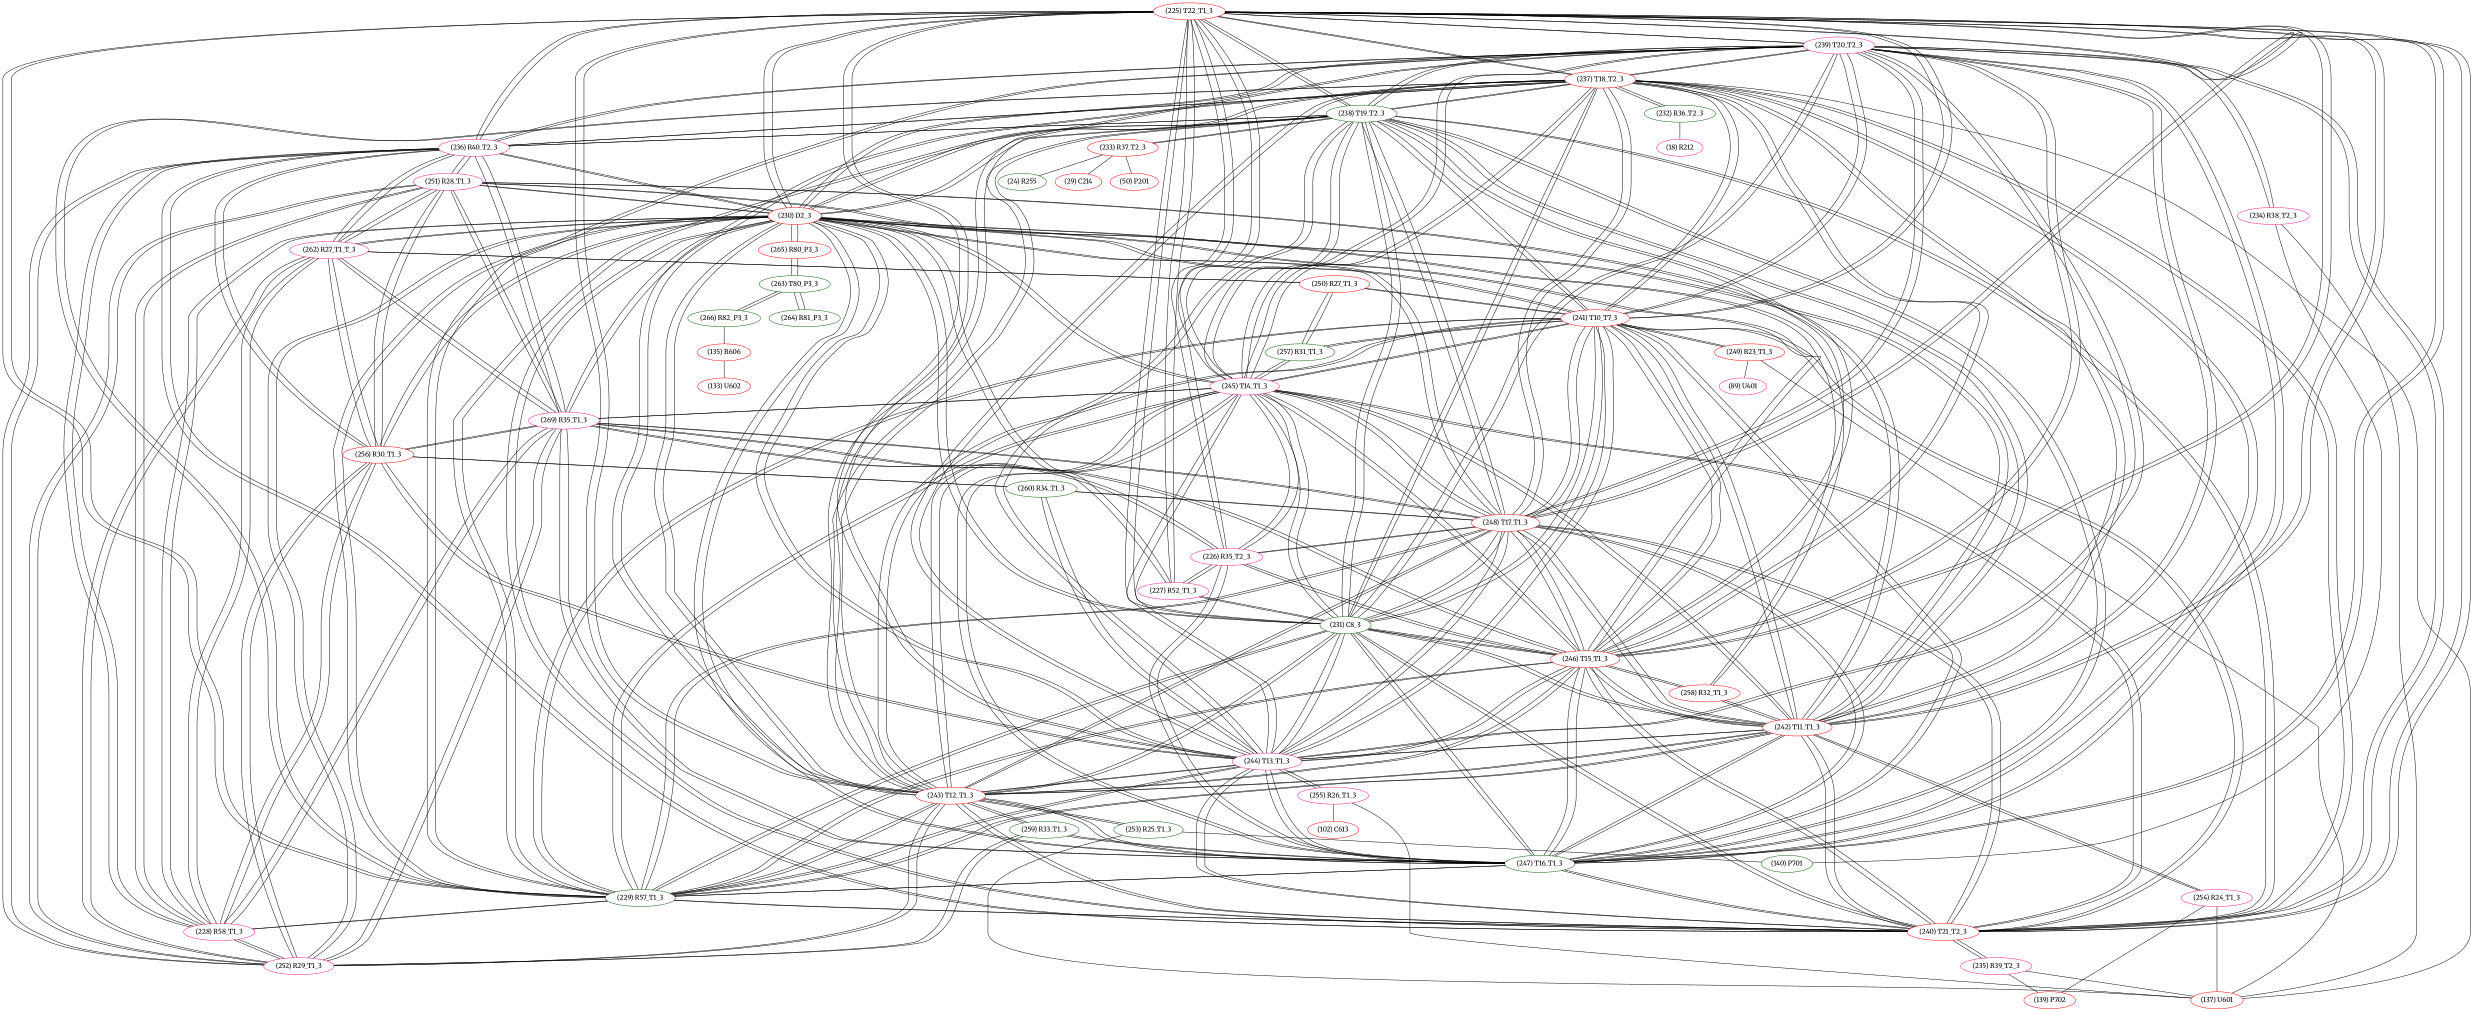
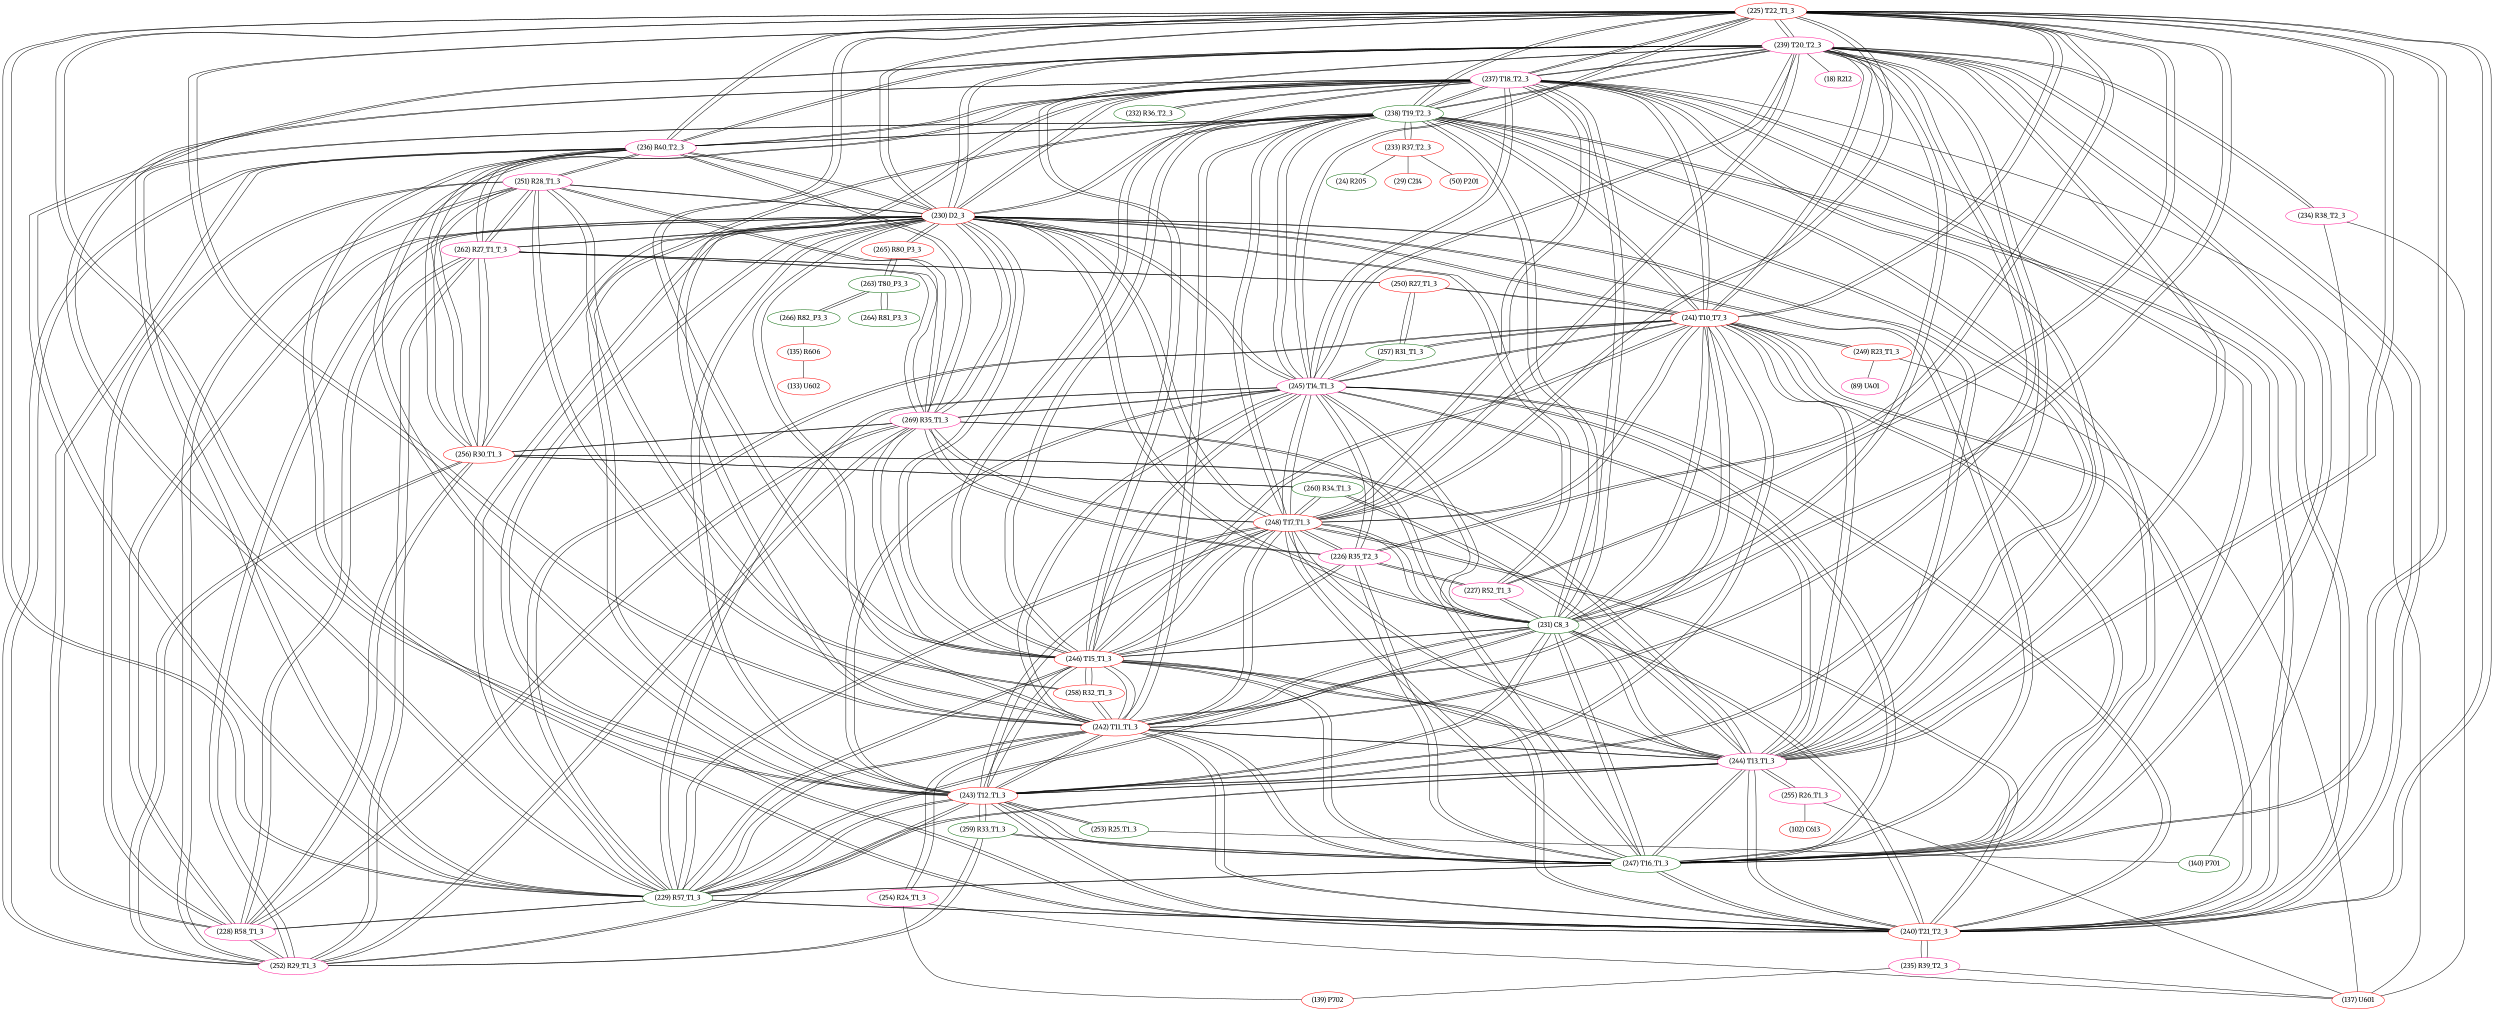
(1600, 80) -> (1506, 80)
(1680, 131) -> (1818, 63)
(1022, 182) -> (1351, 182)
(1492, 982) -> none
